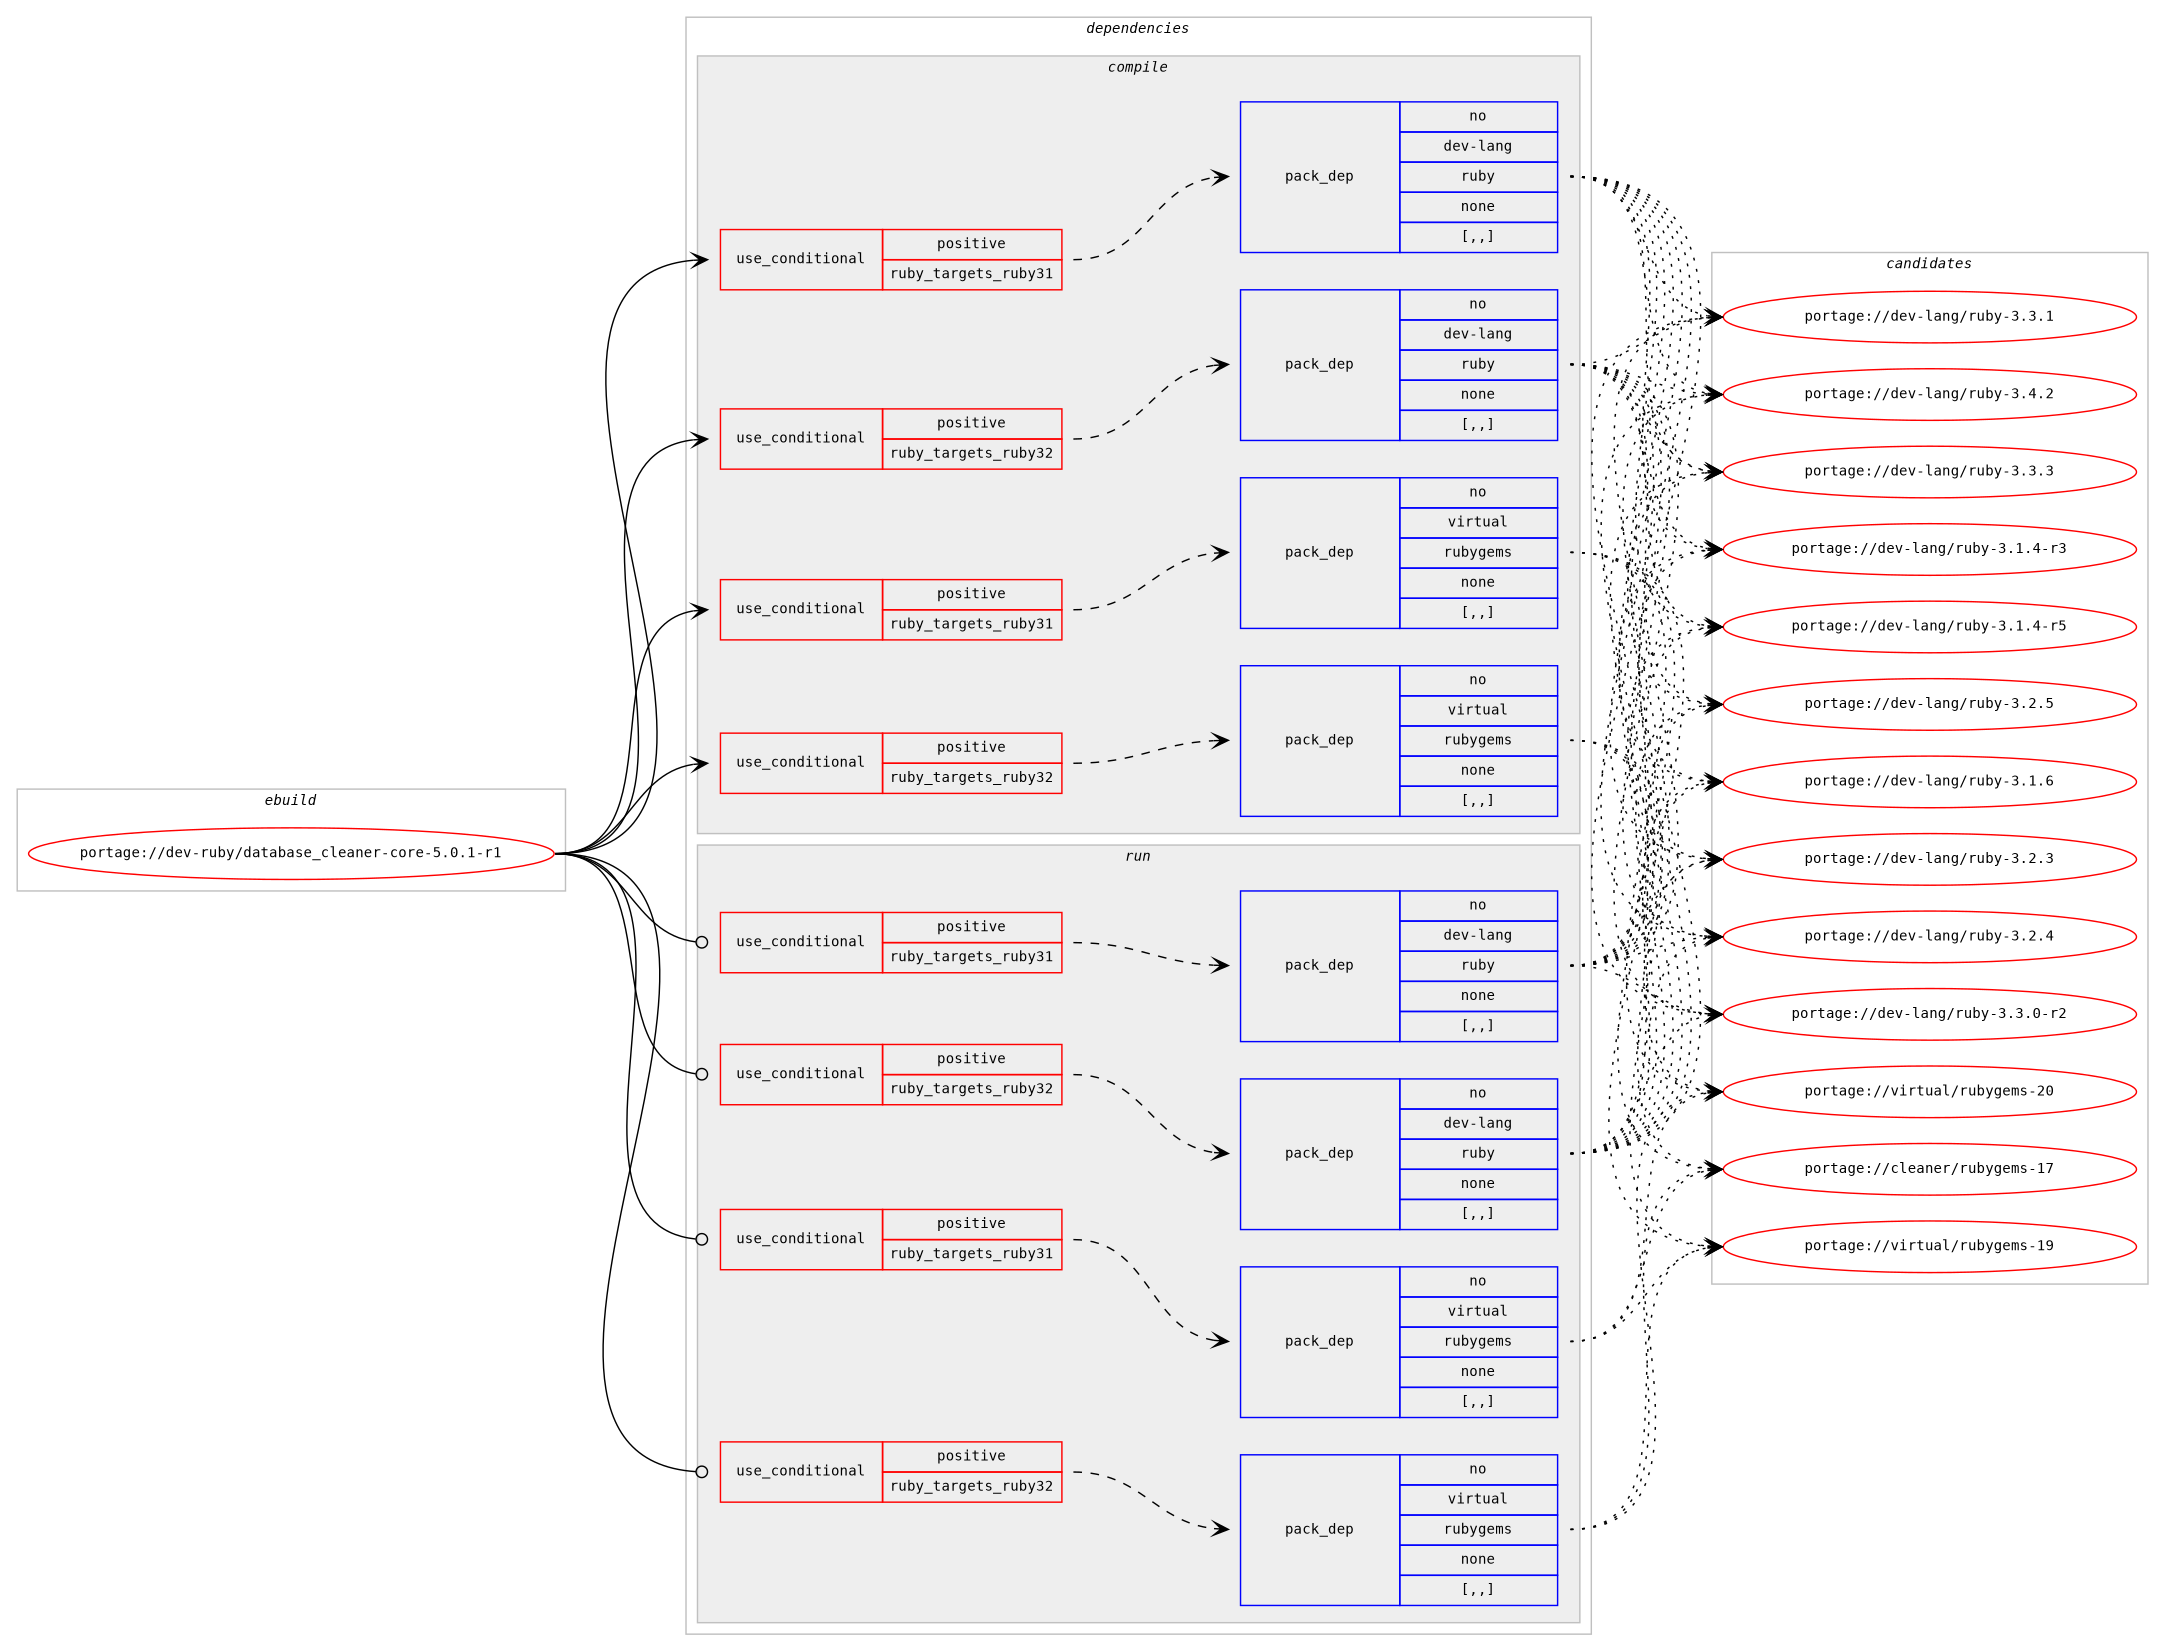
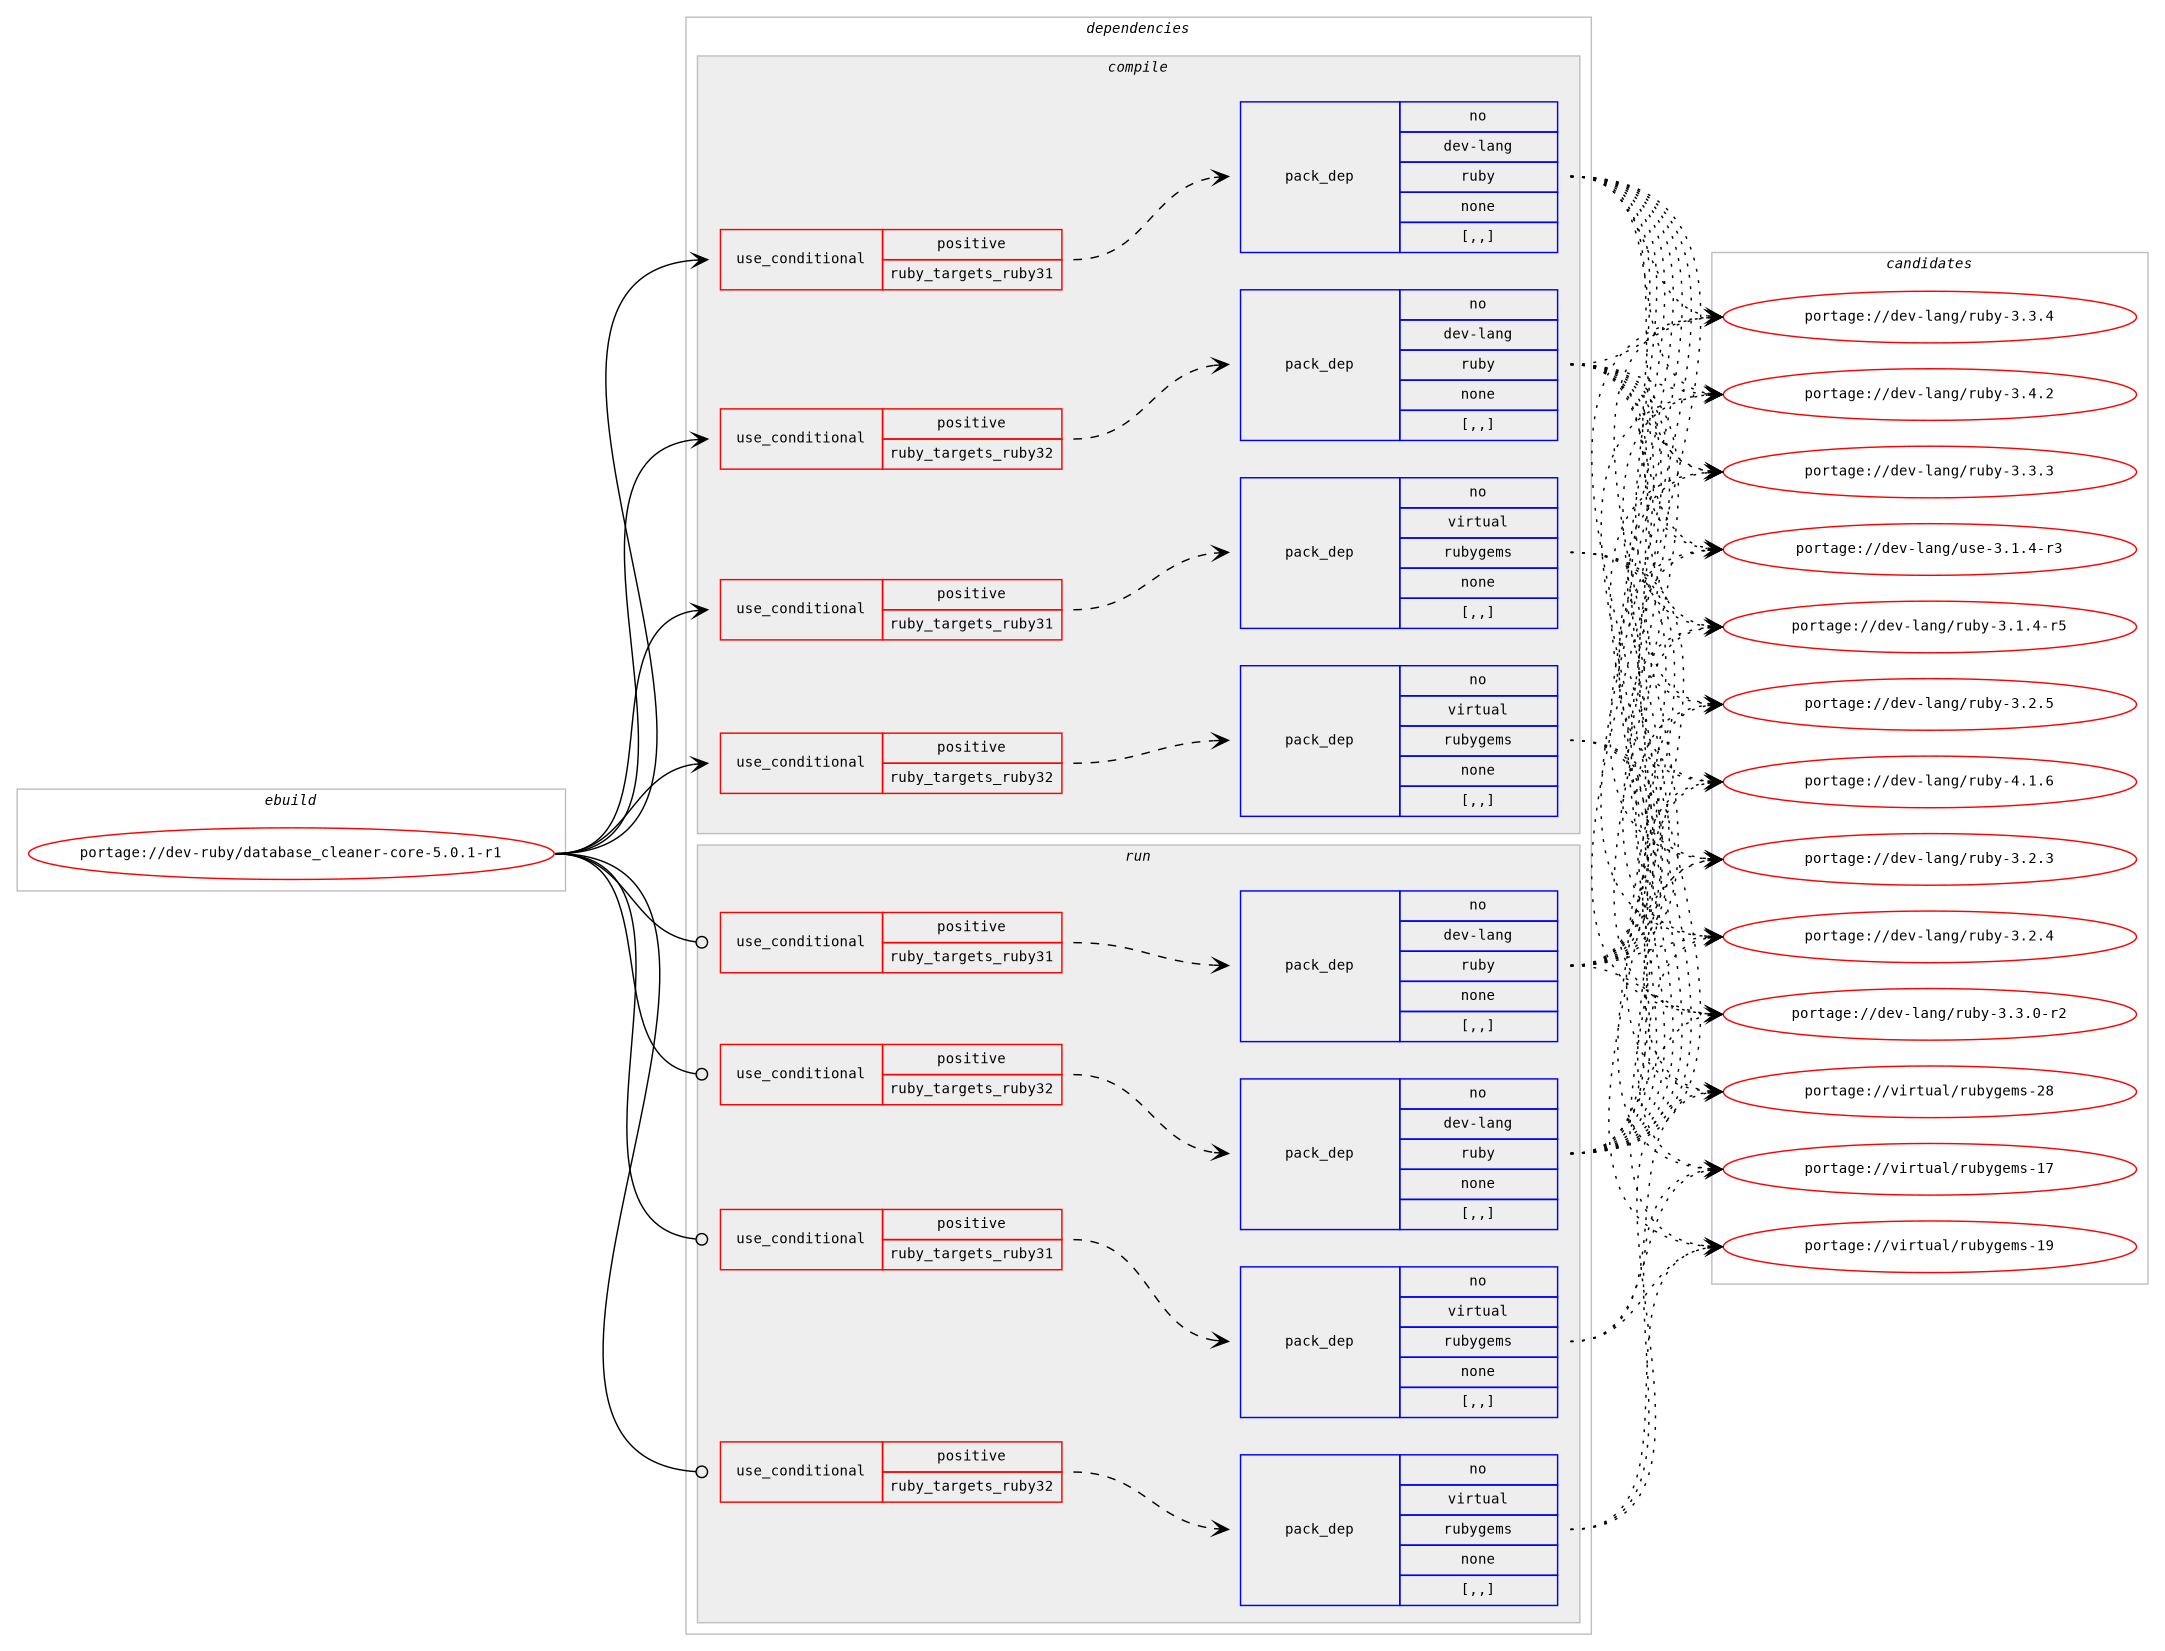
(1930, 317) -> (1930, 317)
(1930, 549) -> (1930, 549)
(1930, 782) -> (1930, 782)
(1930, 1092) -> (1930, 1092)
(1930, 1169) -> (1930, 1169)
